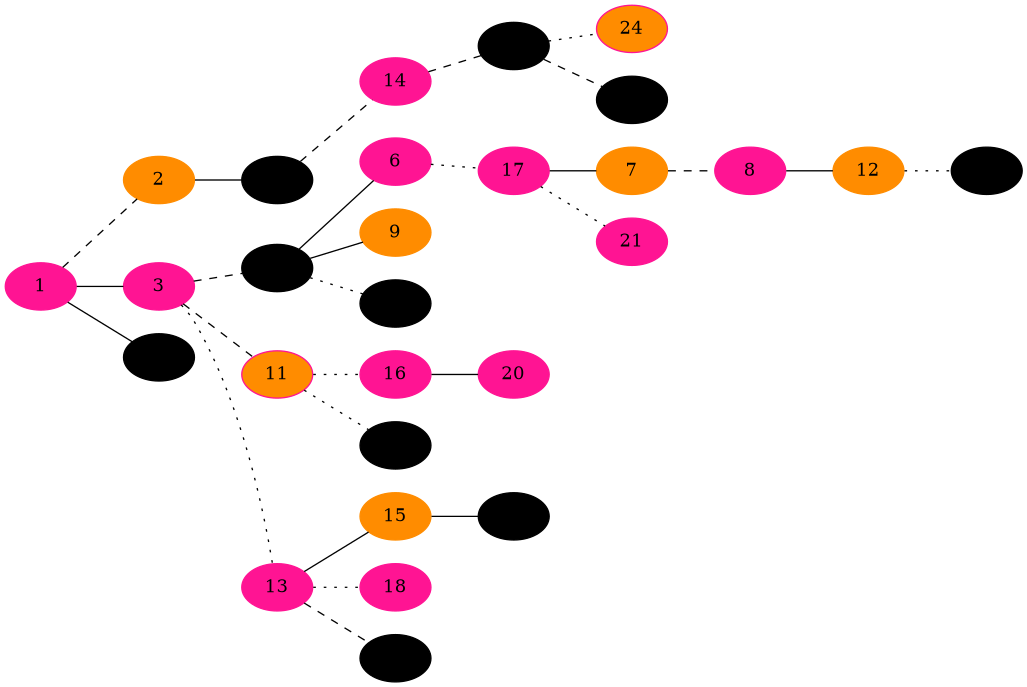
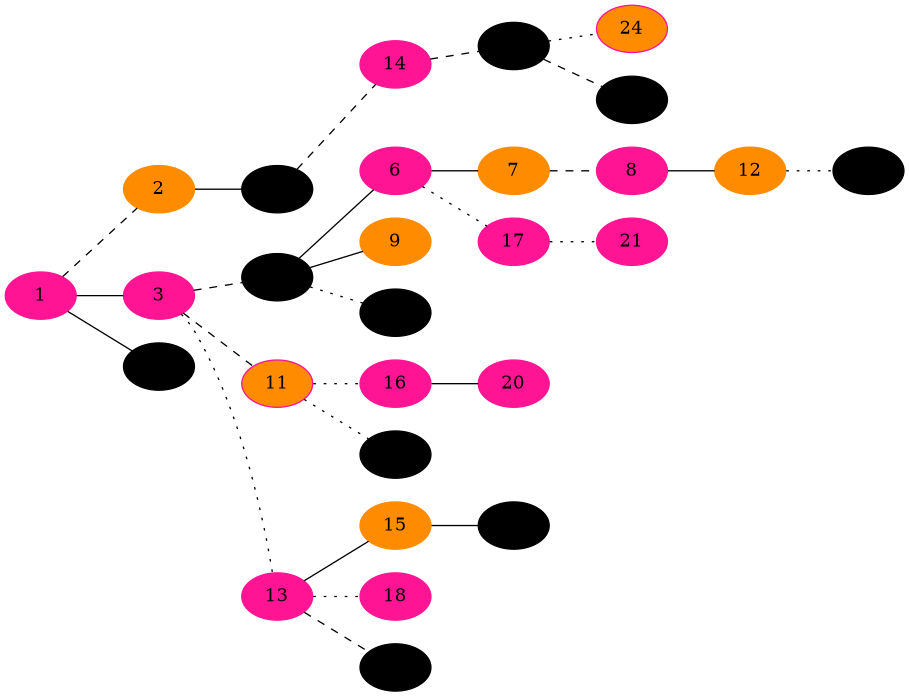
(573, 171) -> (455, 171)
